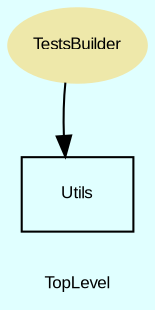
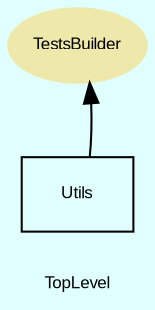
(64, 109) -> (91, 130)
